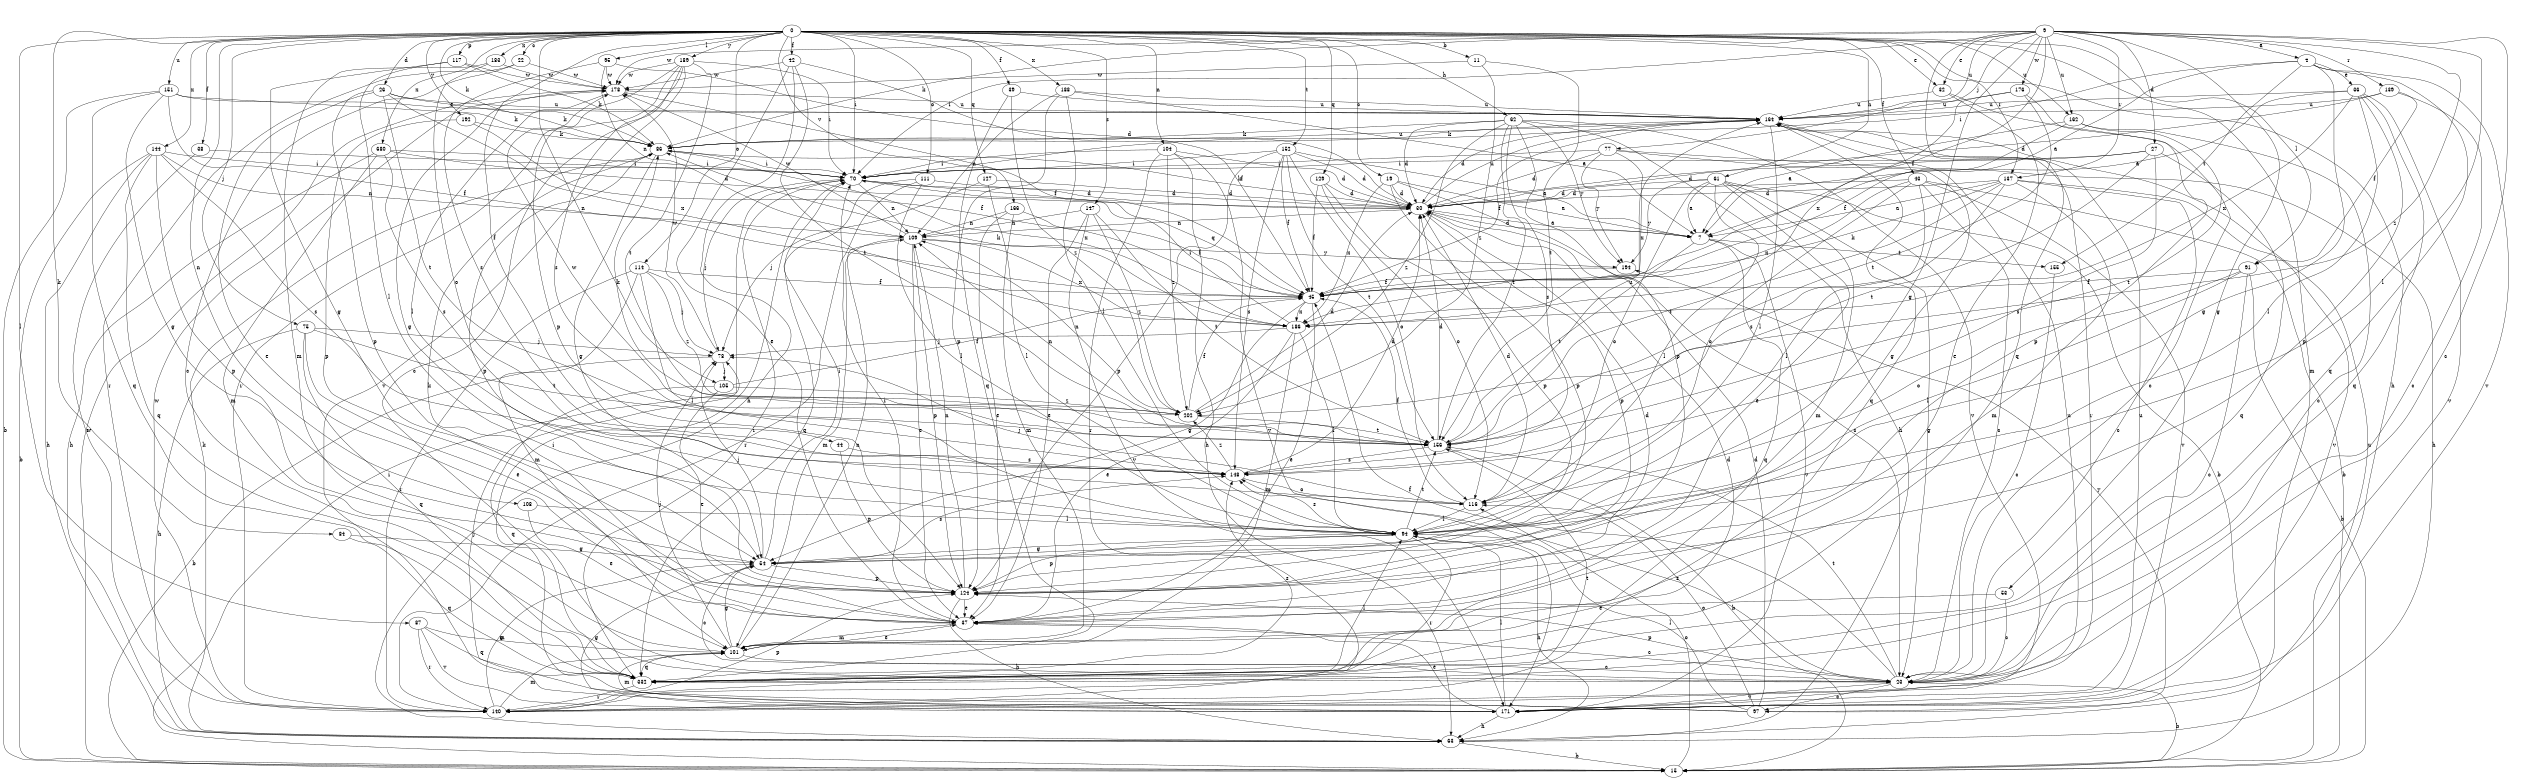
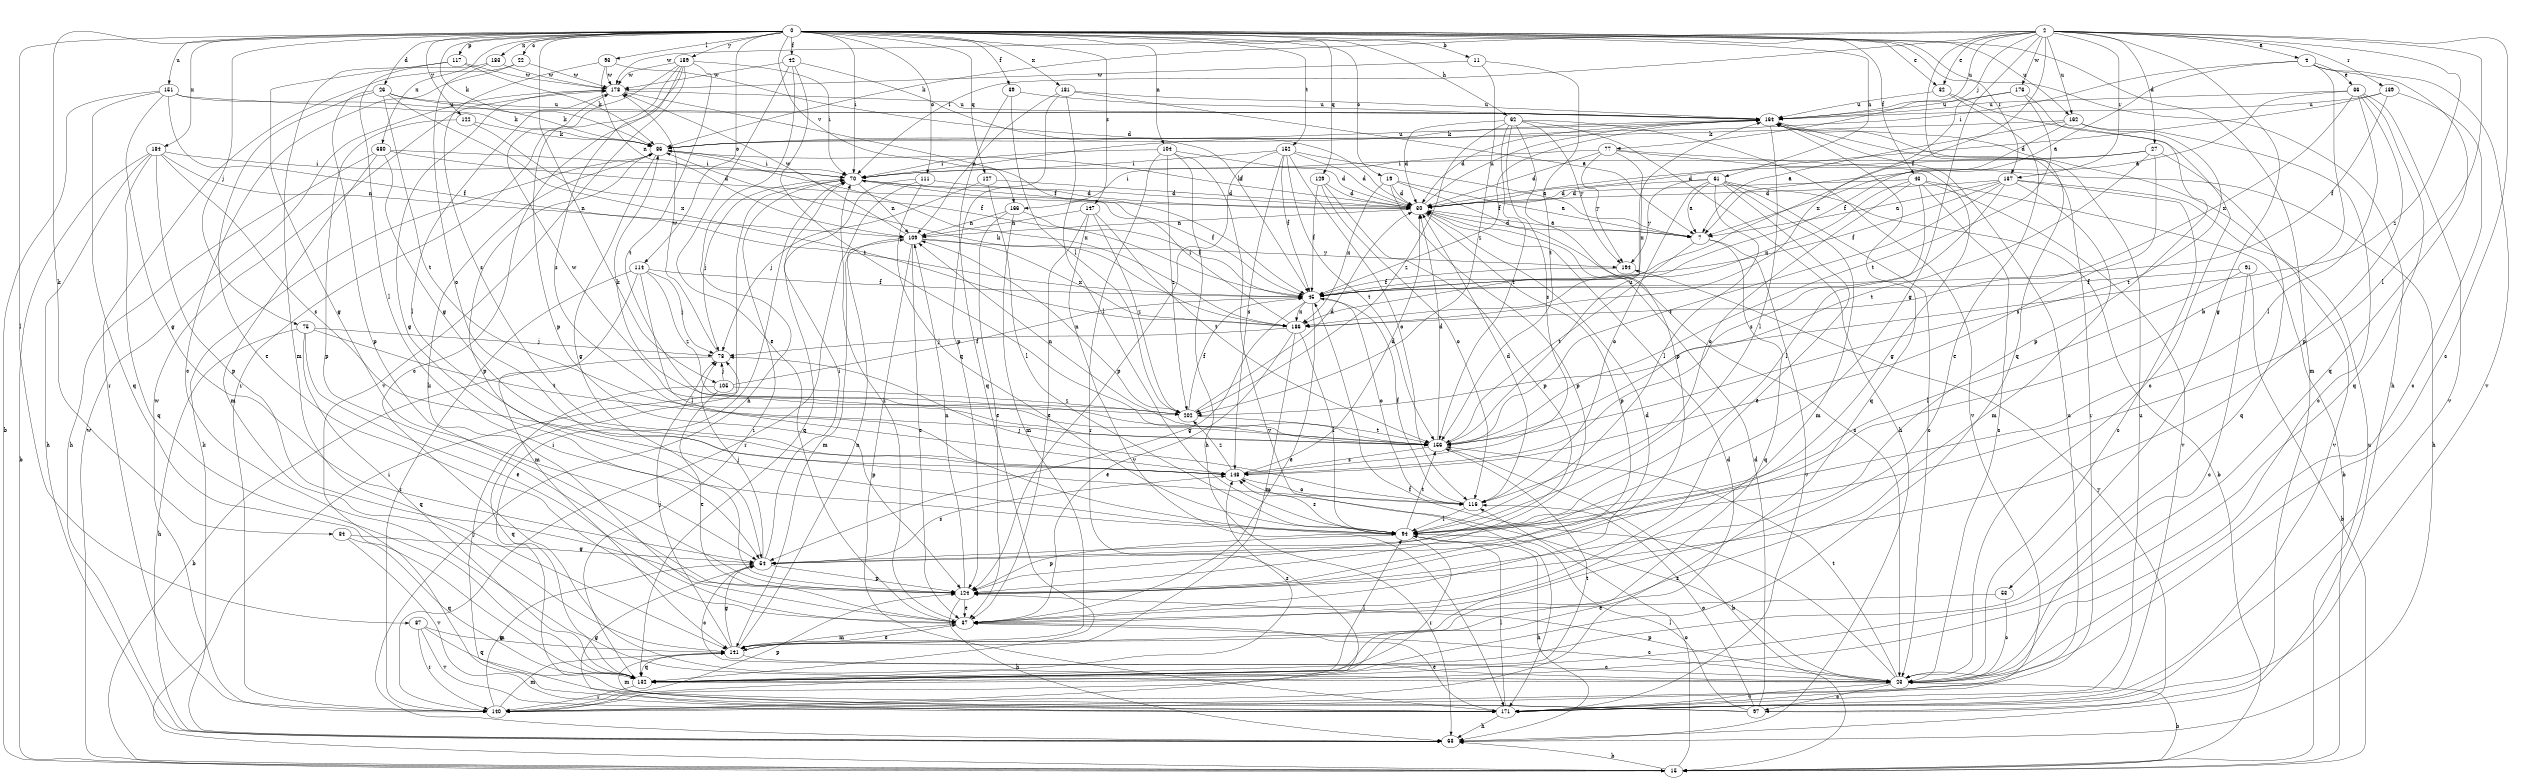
(2045, 31) -> (2045, 31)
(2009, 43) -> none
(607, 61) -> (607, 61)
(1065, 90) -> (1065, 90)
(452, 105) -> (452, 105)
(466, 120) -> (466, 120)
(1171, 136) -> (1646, 134)
(156, 150) -> (156, 150)
(200, 150) -> none
(1232, 164) -> (1324, 168)
(2358, 197) -> (1950, 280)
(1213, 238) -> (1213, 238)
(1853, 238) -> (1853, 238)
(1076, 253) -> (1076, 253)
(2055, 268) -> none
(444, 312) -> (444, 312)
(2204, 312) -> (2204, 312)
(961, 357) -> (961, 357)
(724, 370) -> (723, 373)
(1870, 406) -> (1381, 408)
(933, 415) -> (1022, 653)
(1929, 431) -> (1929, 431)
(840, 446) -> none
(527, 505) -> none
(1085, 545) -> none
(734, 653) -> (734, 653)
(642, 682) -> (642, 682)
none -> (702, 704)
(1561, 756) -> (1565, 752)
